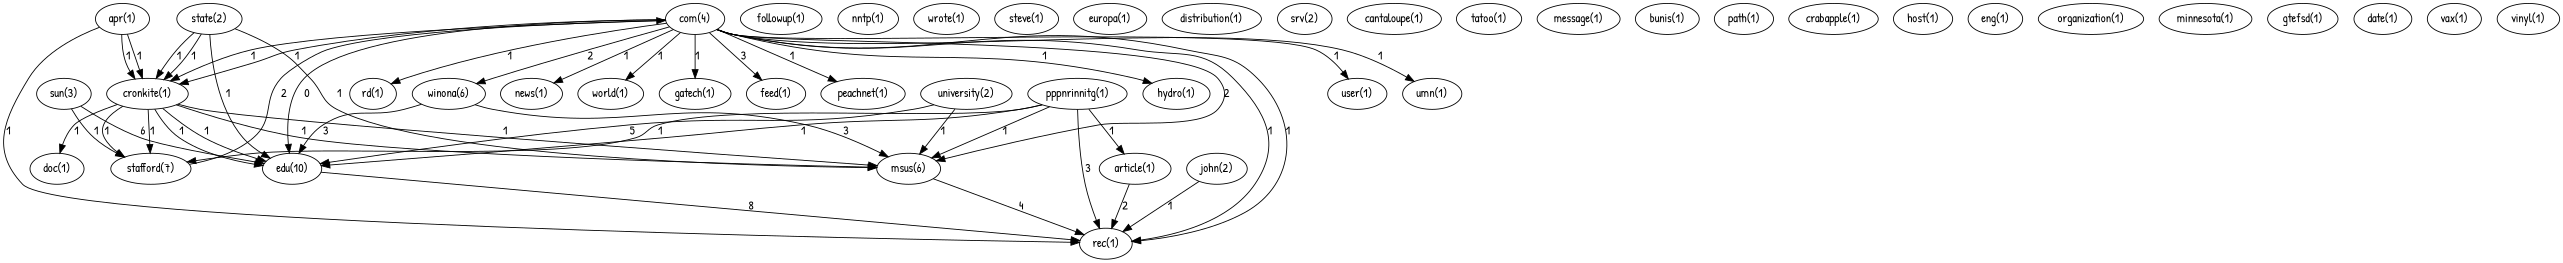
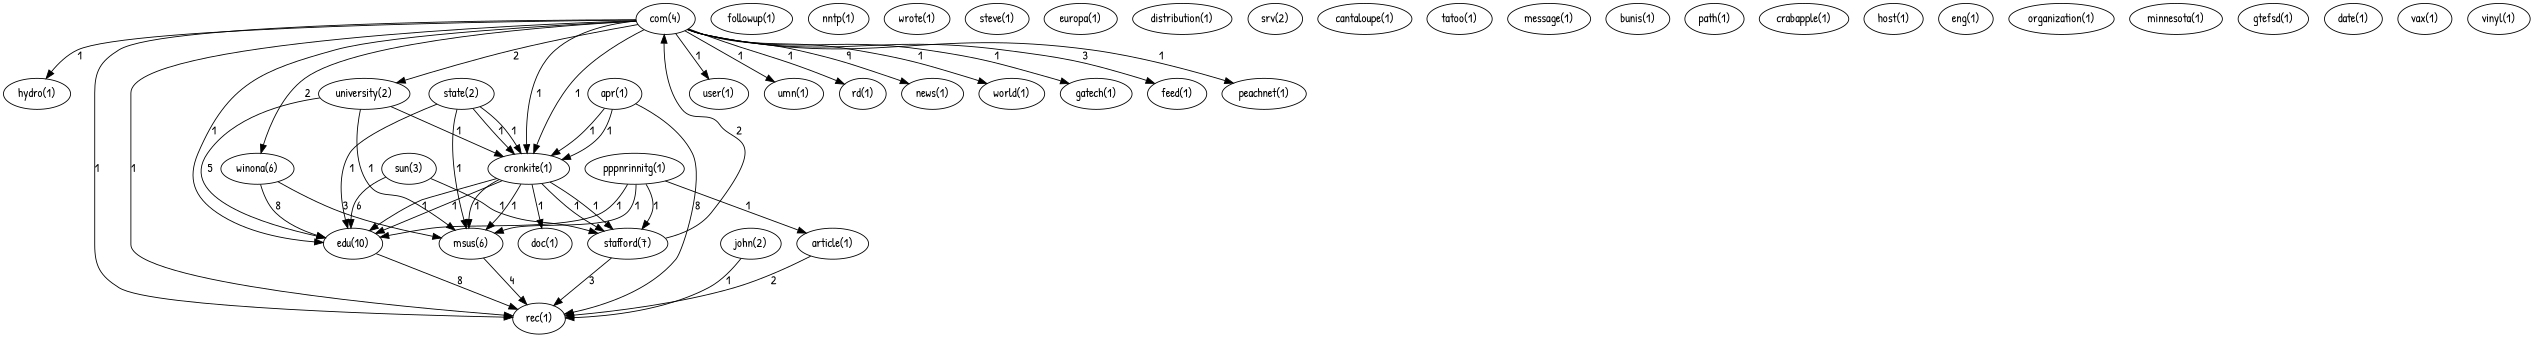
(1126, 55) -> (521, 48)
(626, 56) -> (849, 56)
(307, 94) -> (214, 131)
none -> (443, 130)
(9, 131) -> (698, 206)
(326, 131) -> (279, 206)
(1082, 166) -> (586, 279)
